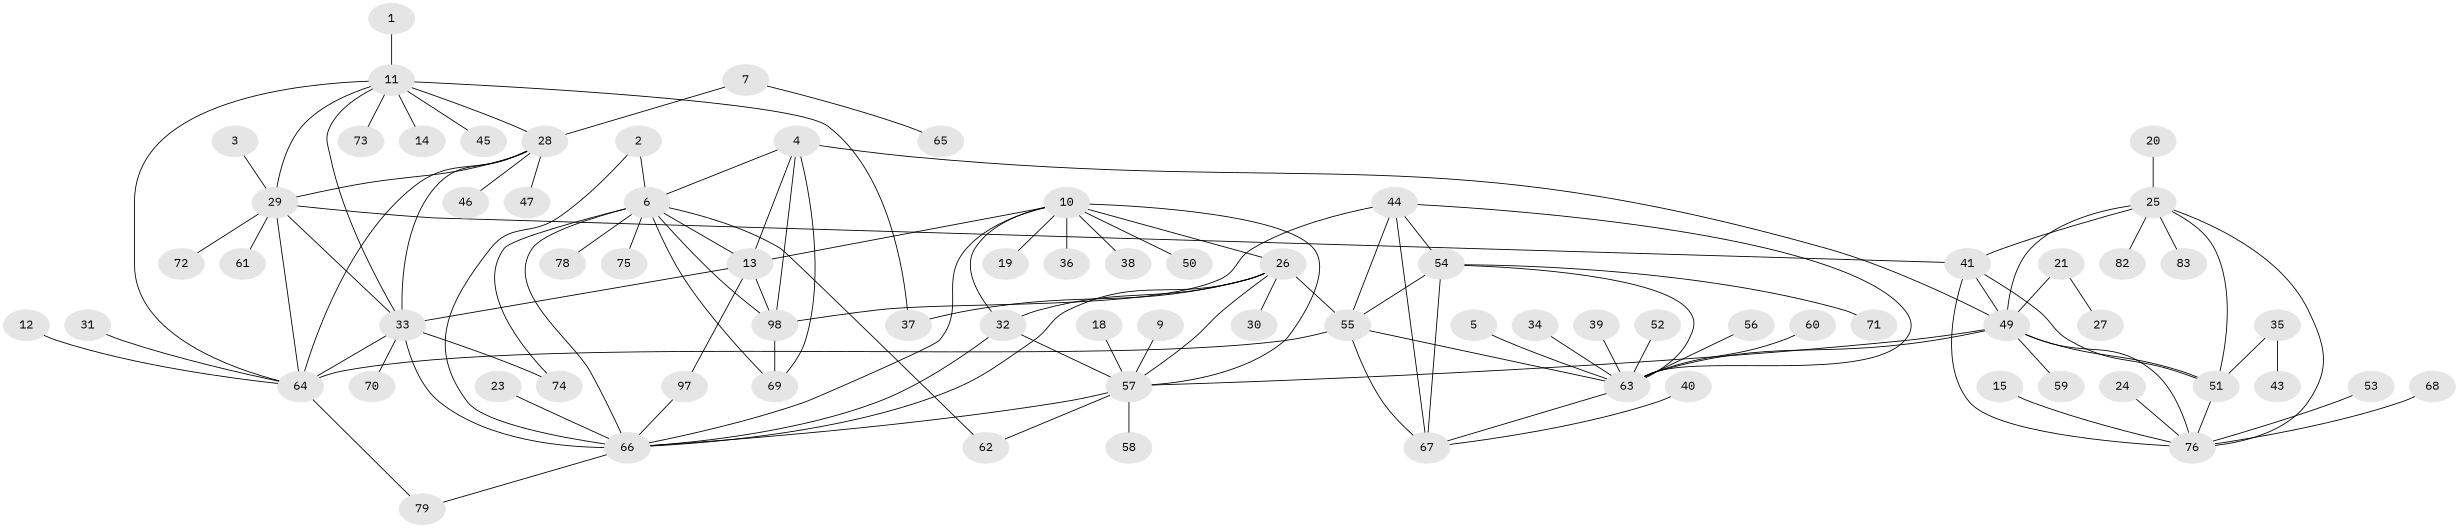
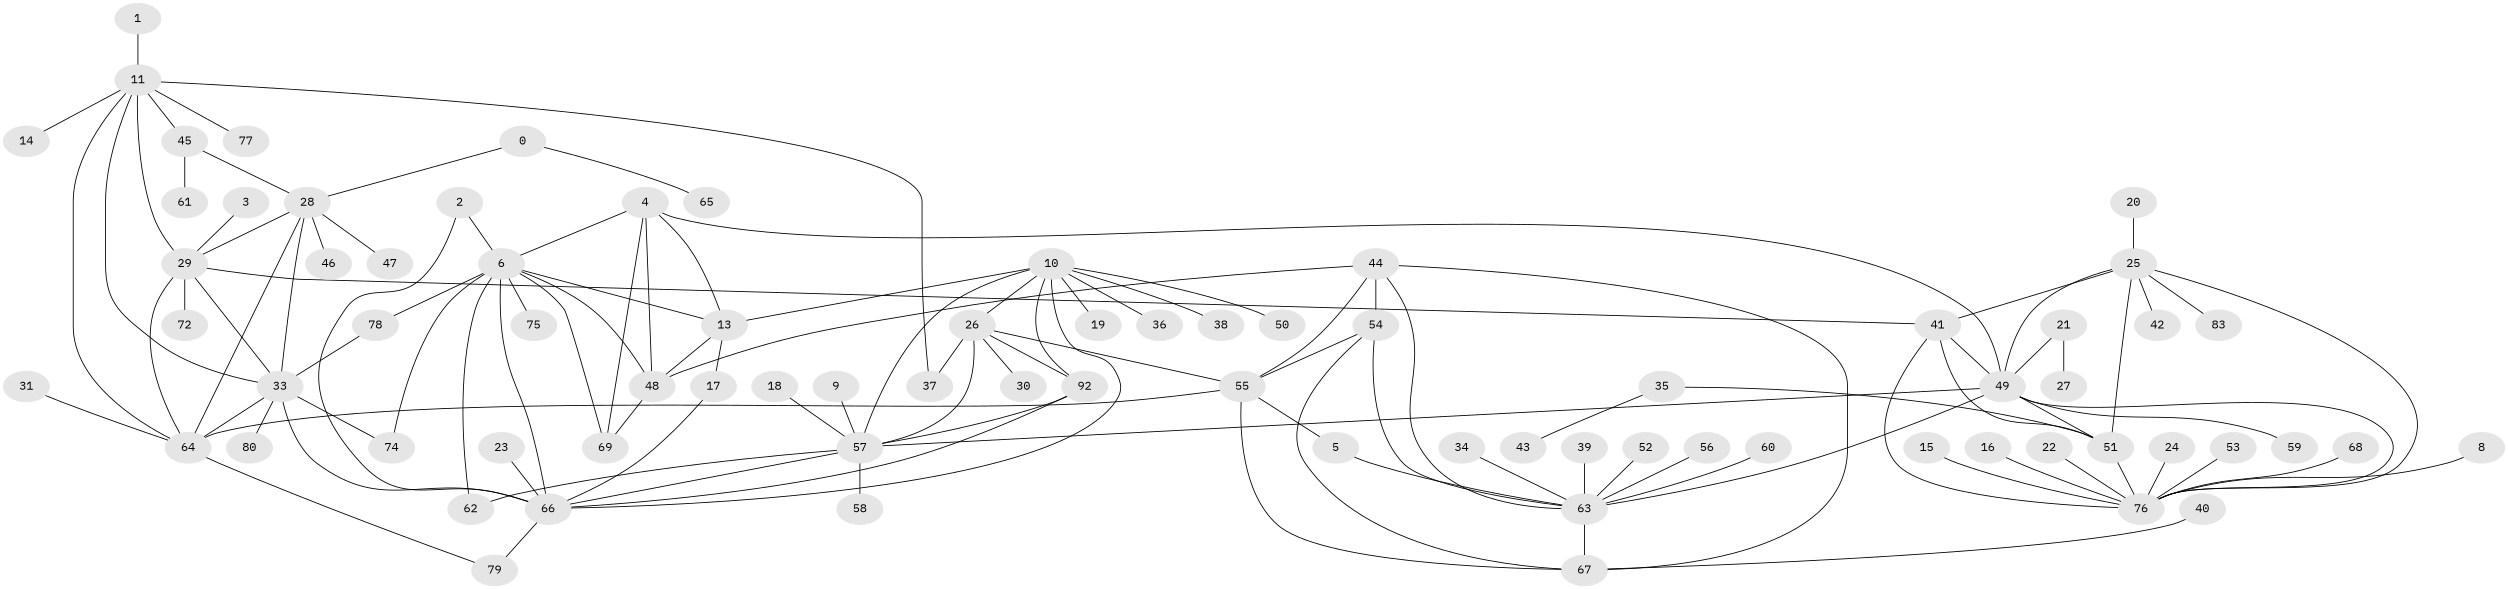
(746, 80) -> (523, 141)
(470, 108) -> (246, 172)
(361, 141) -> (246, 141)
(259, 233) -> (185, 172)
(2123, 264) -> (2157, 325)
(576, 295) -> (328, 356)
(26, 325) -> none
(775, 325) -> (652, 387)
(1003, 325) -> (1085, 387)
(1874, 325) -> none
(1487, 356) -> (1289, 417)
(968, 383) -> none
(372, 387) -> (249, 448)
(685, 387) -> (713, 387)
none -> (1988, 448)
none -> (2049, 448)
none -> (2482, 448)
